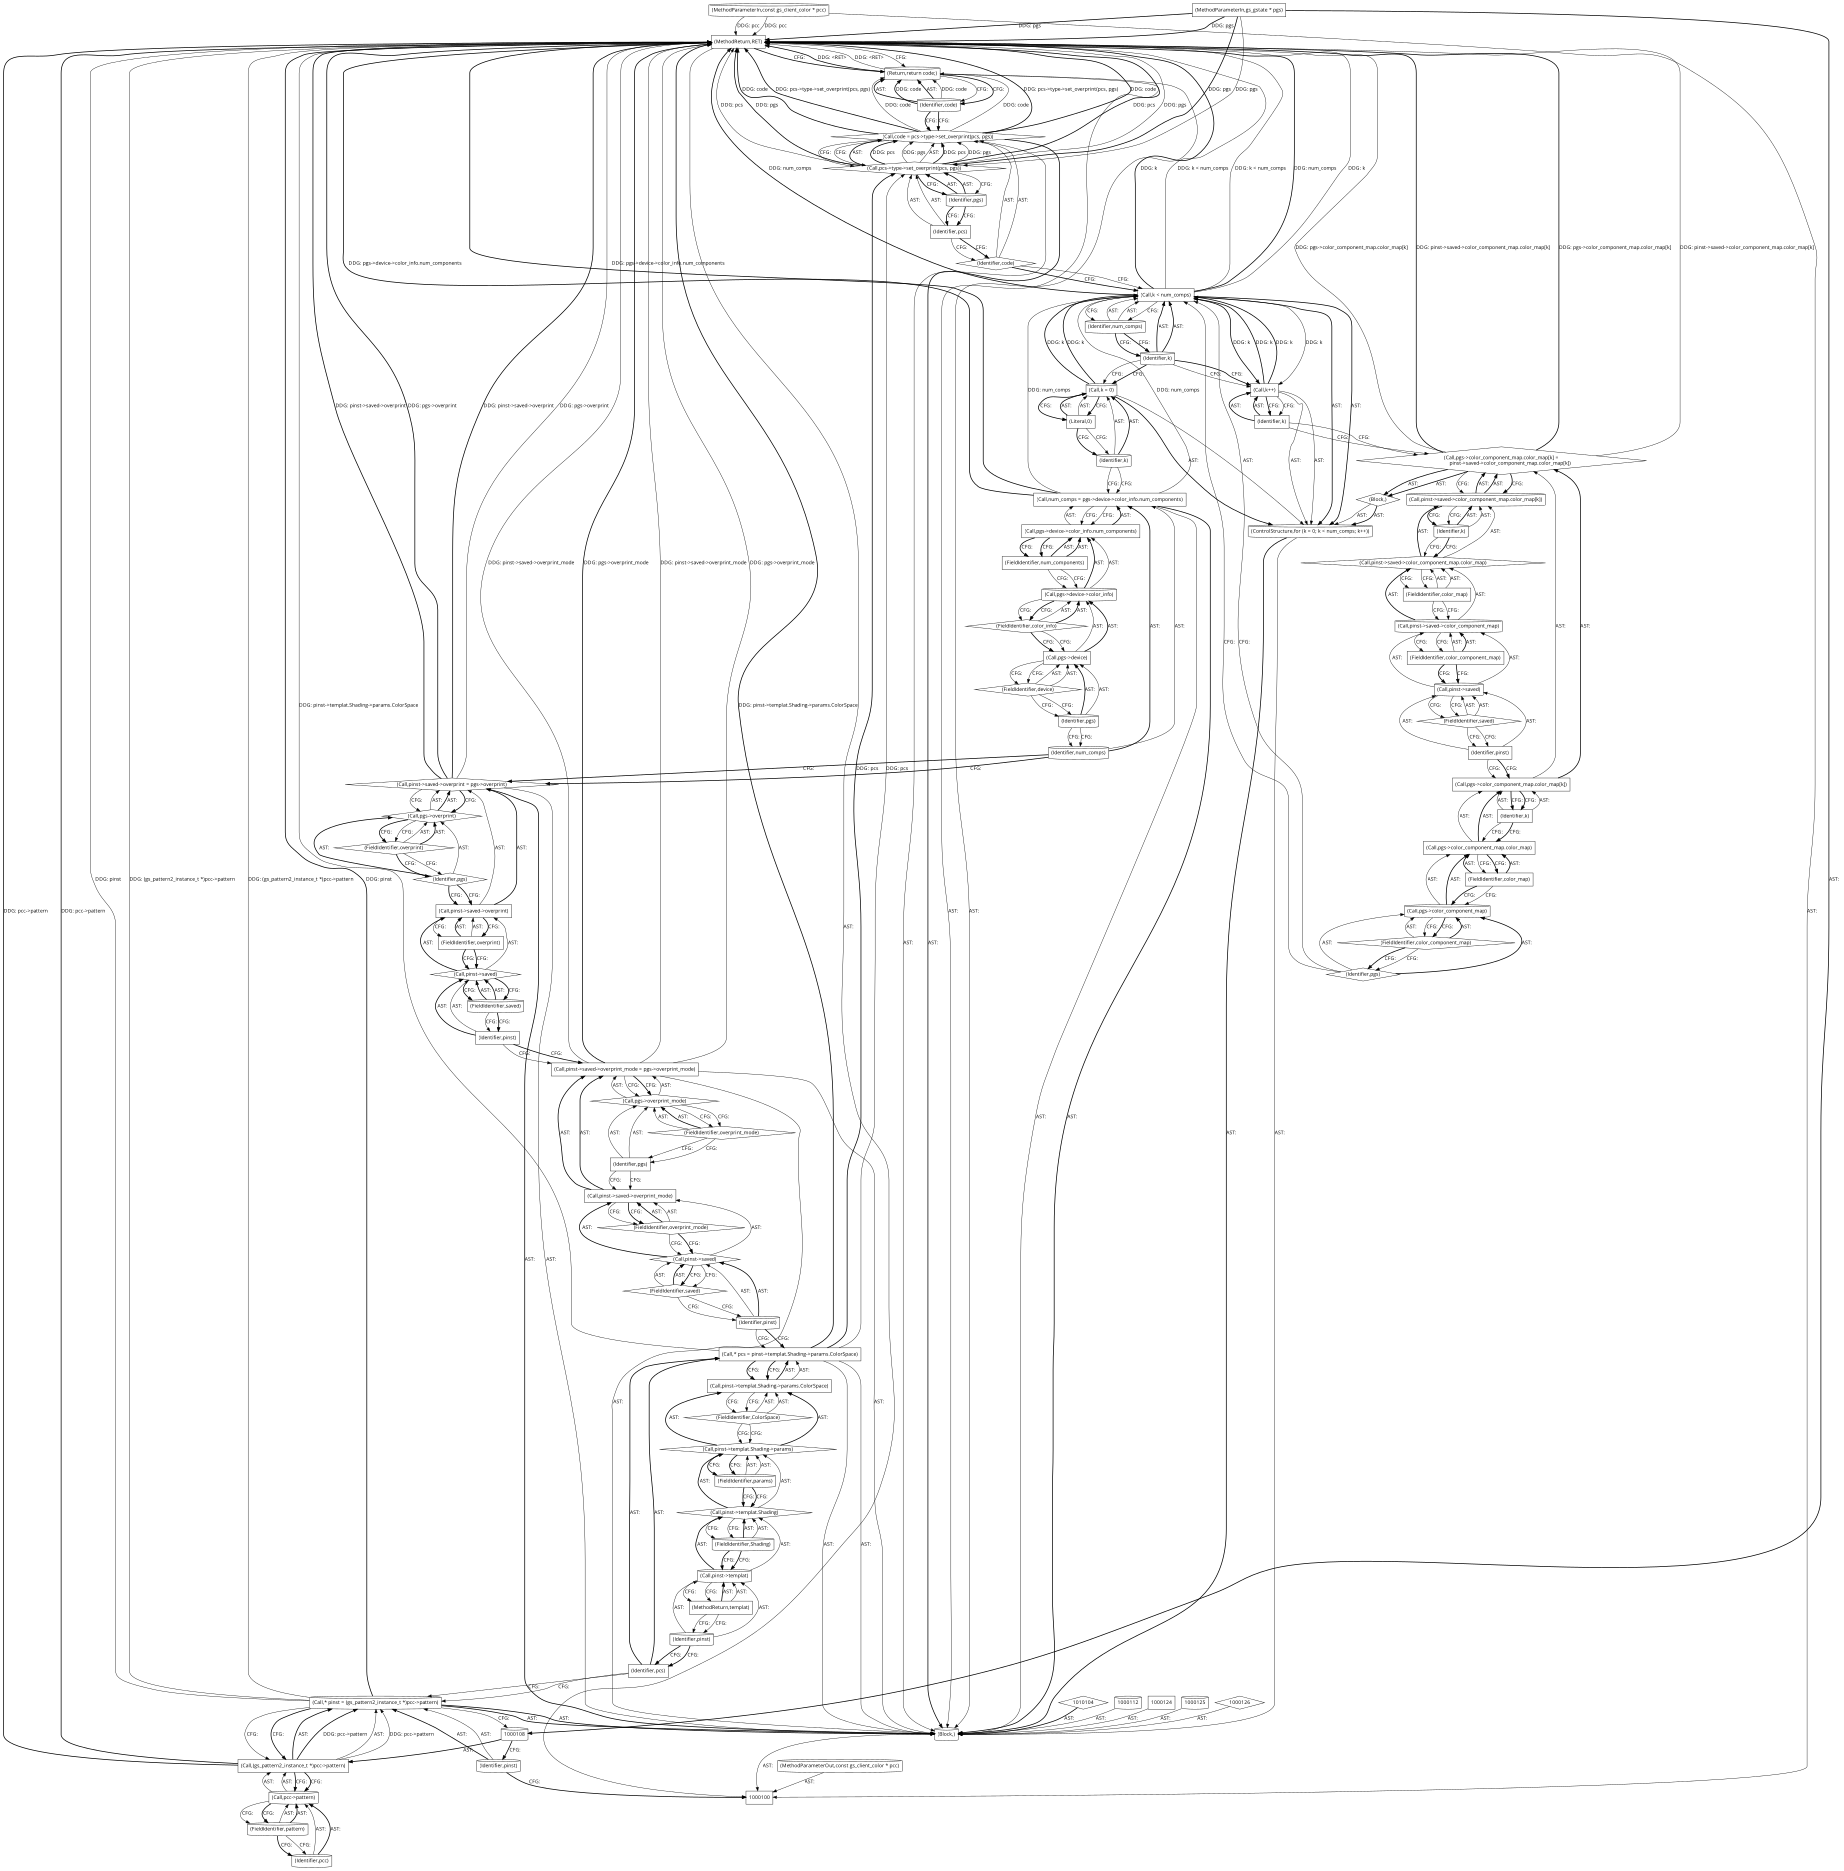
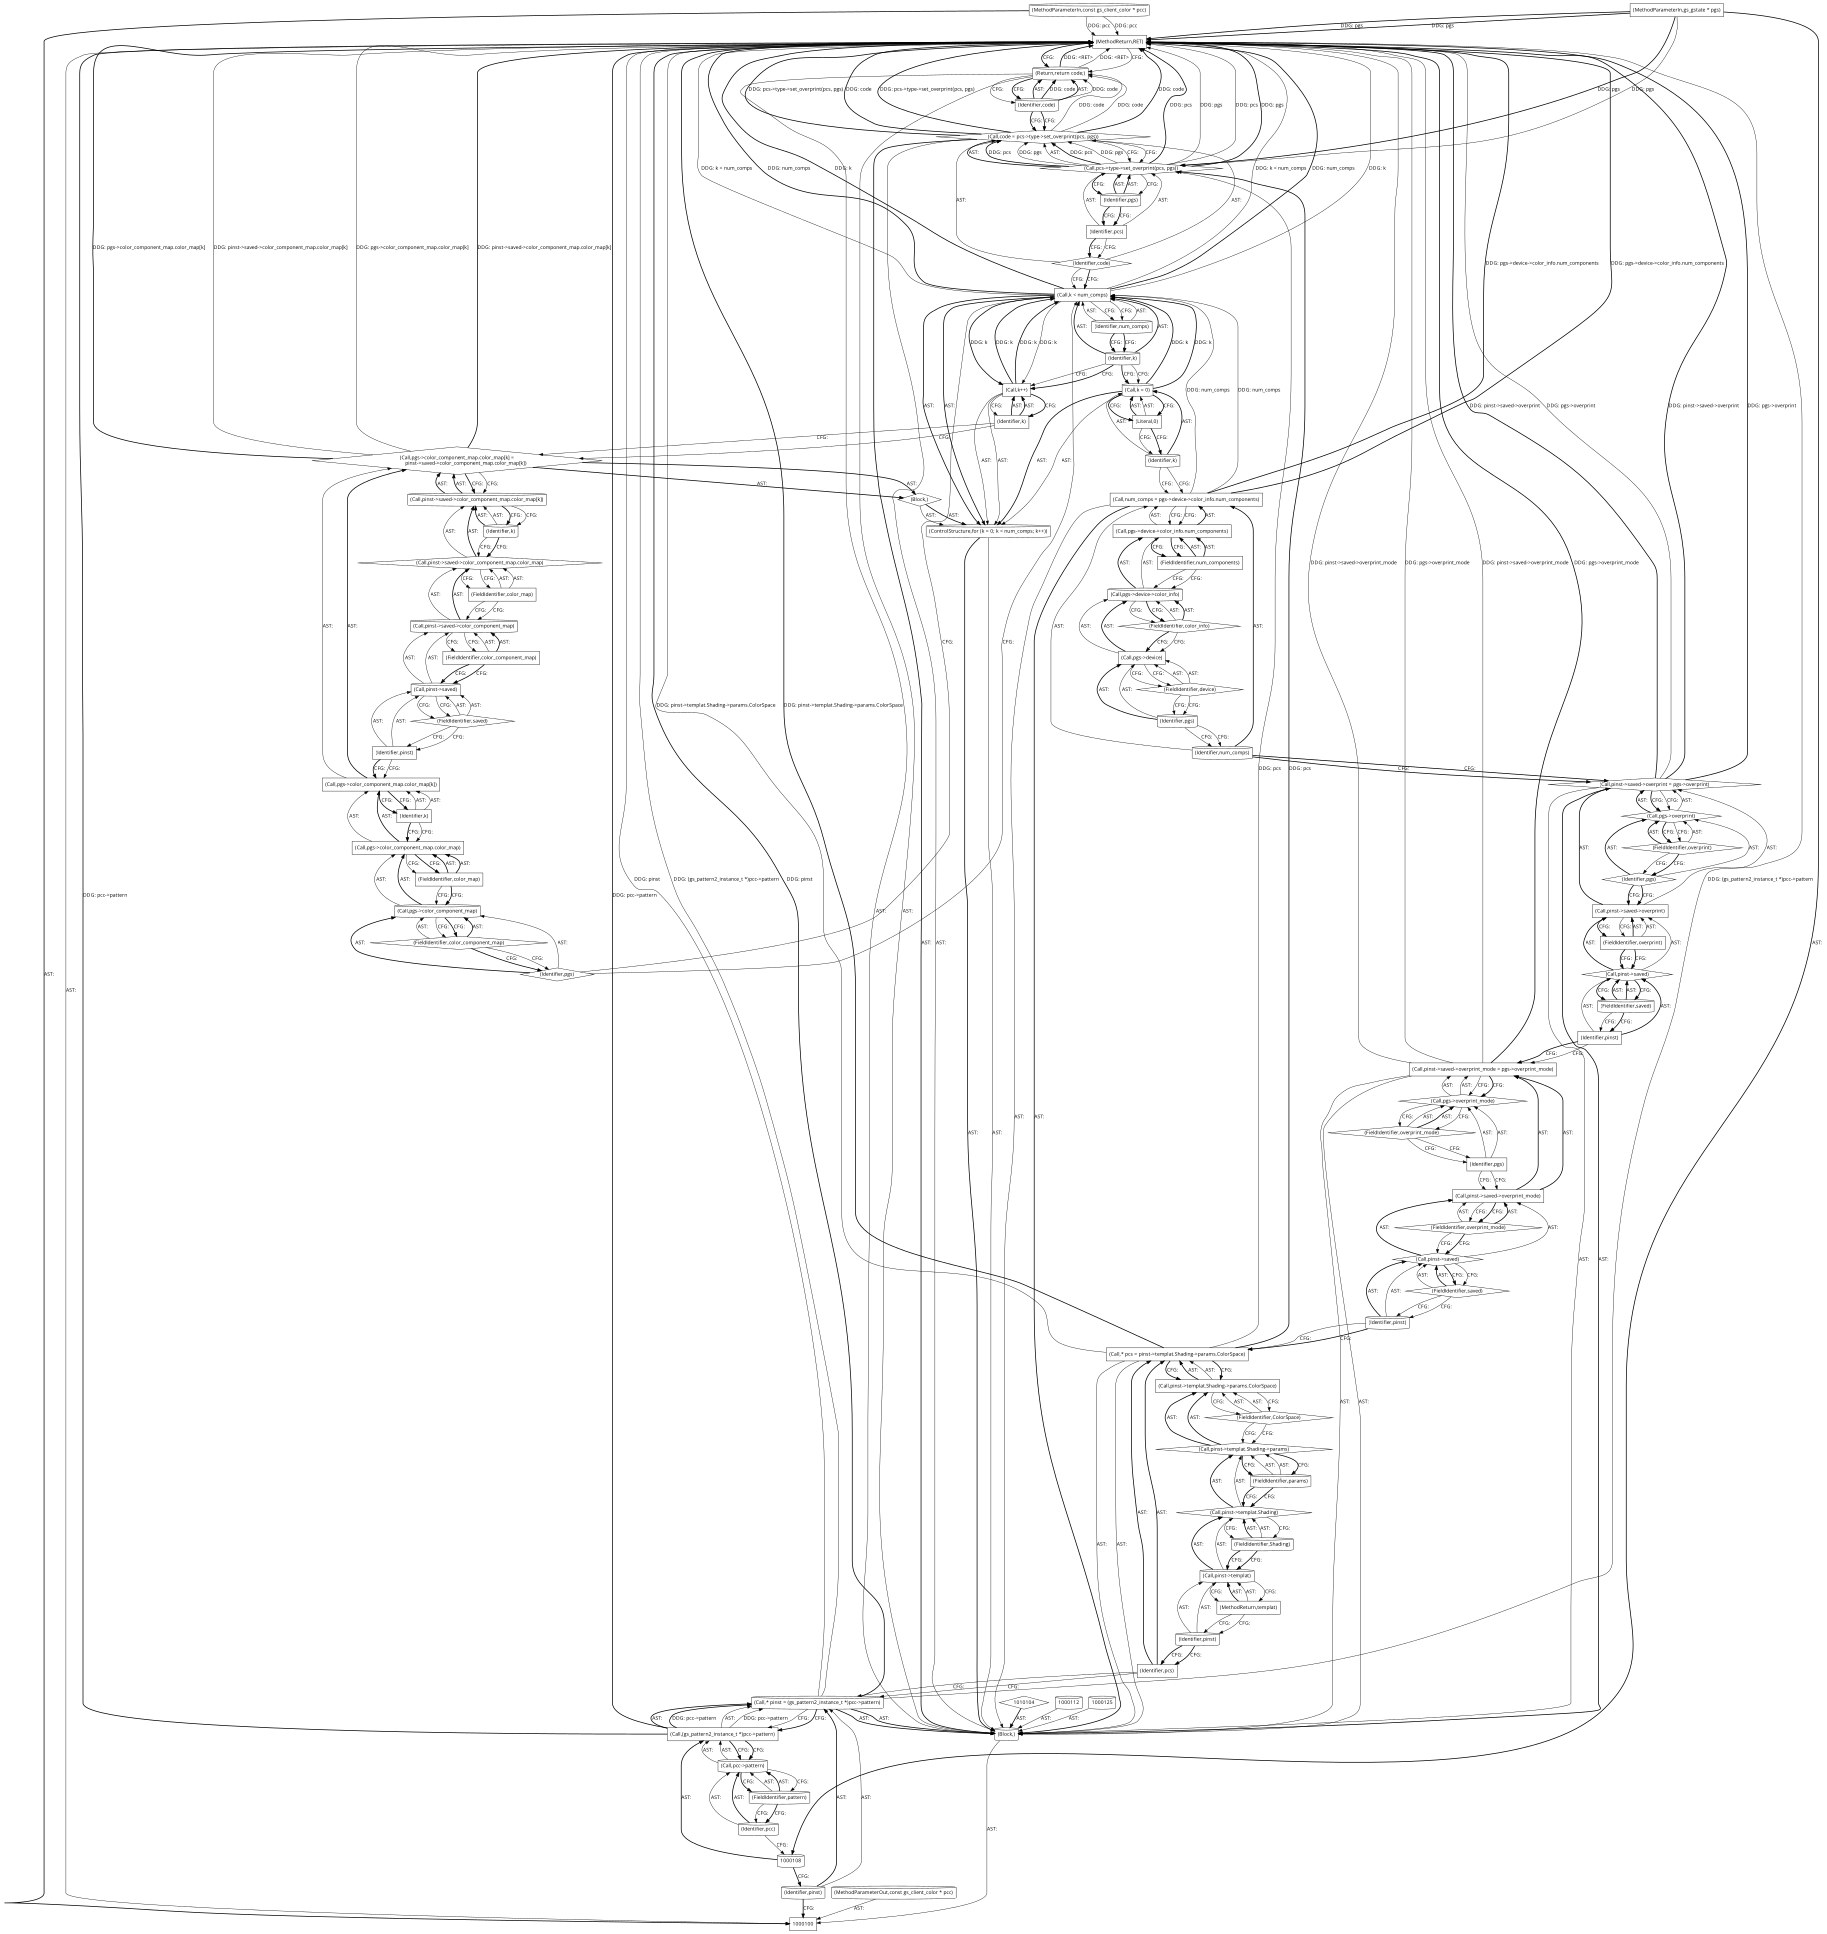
(1807, 978) -> (44, 886)
(1162, 1703) -> none
(1240, 1703) -> none
(474, 1712) -> (773, 1844)
